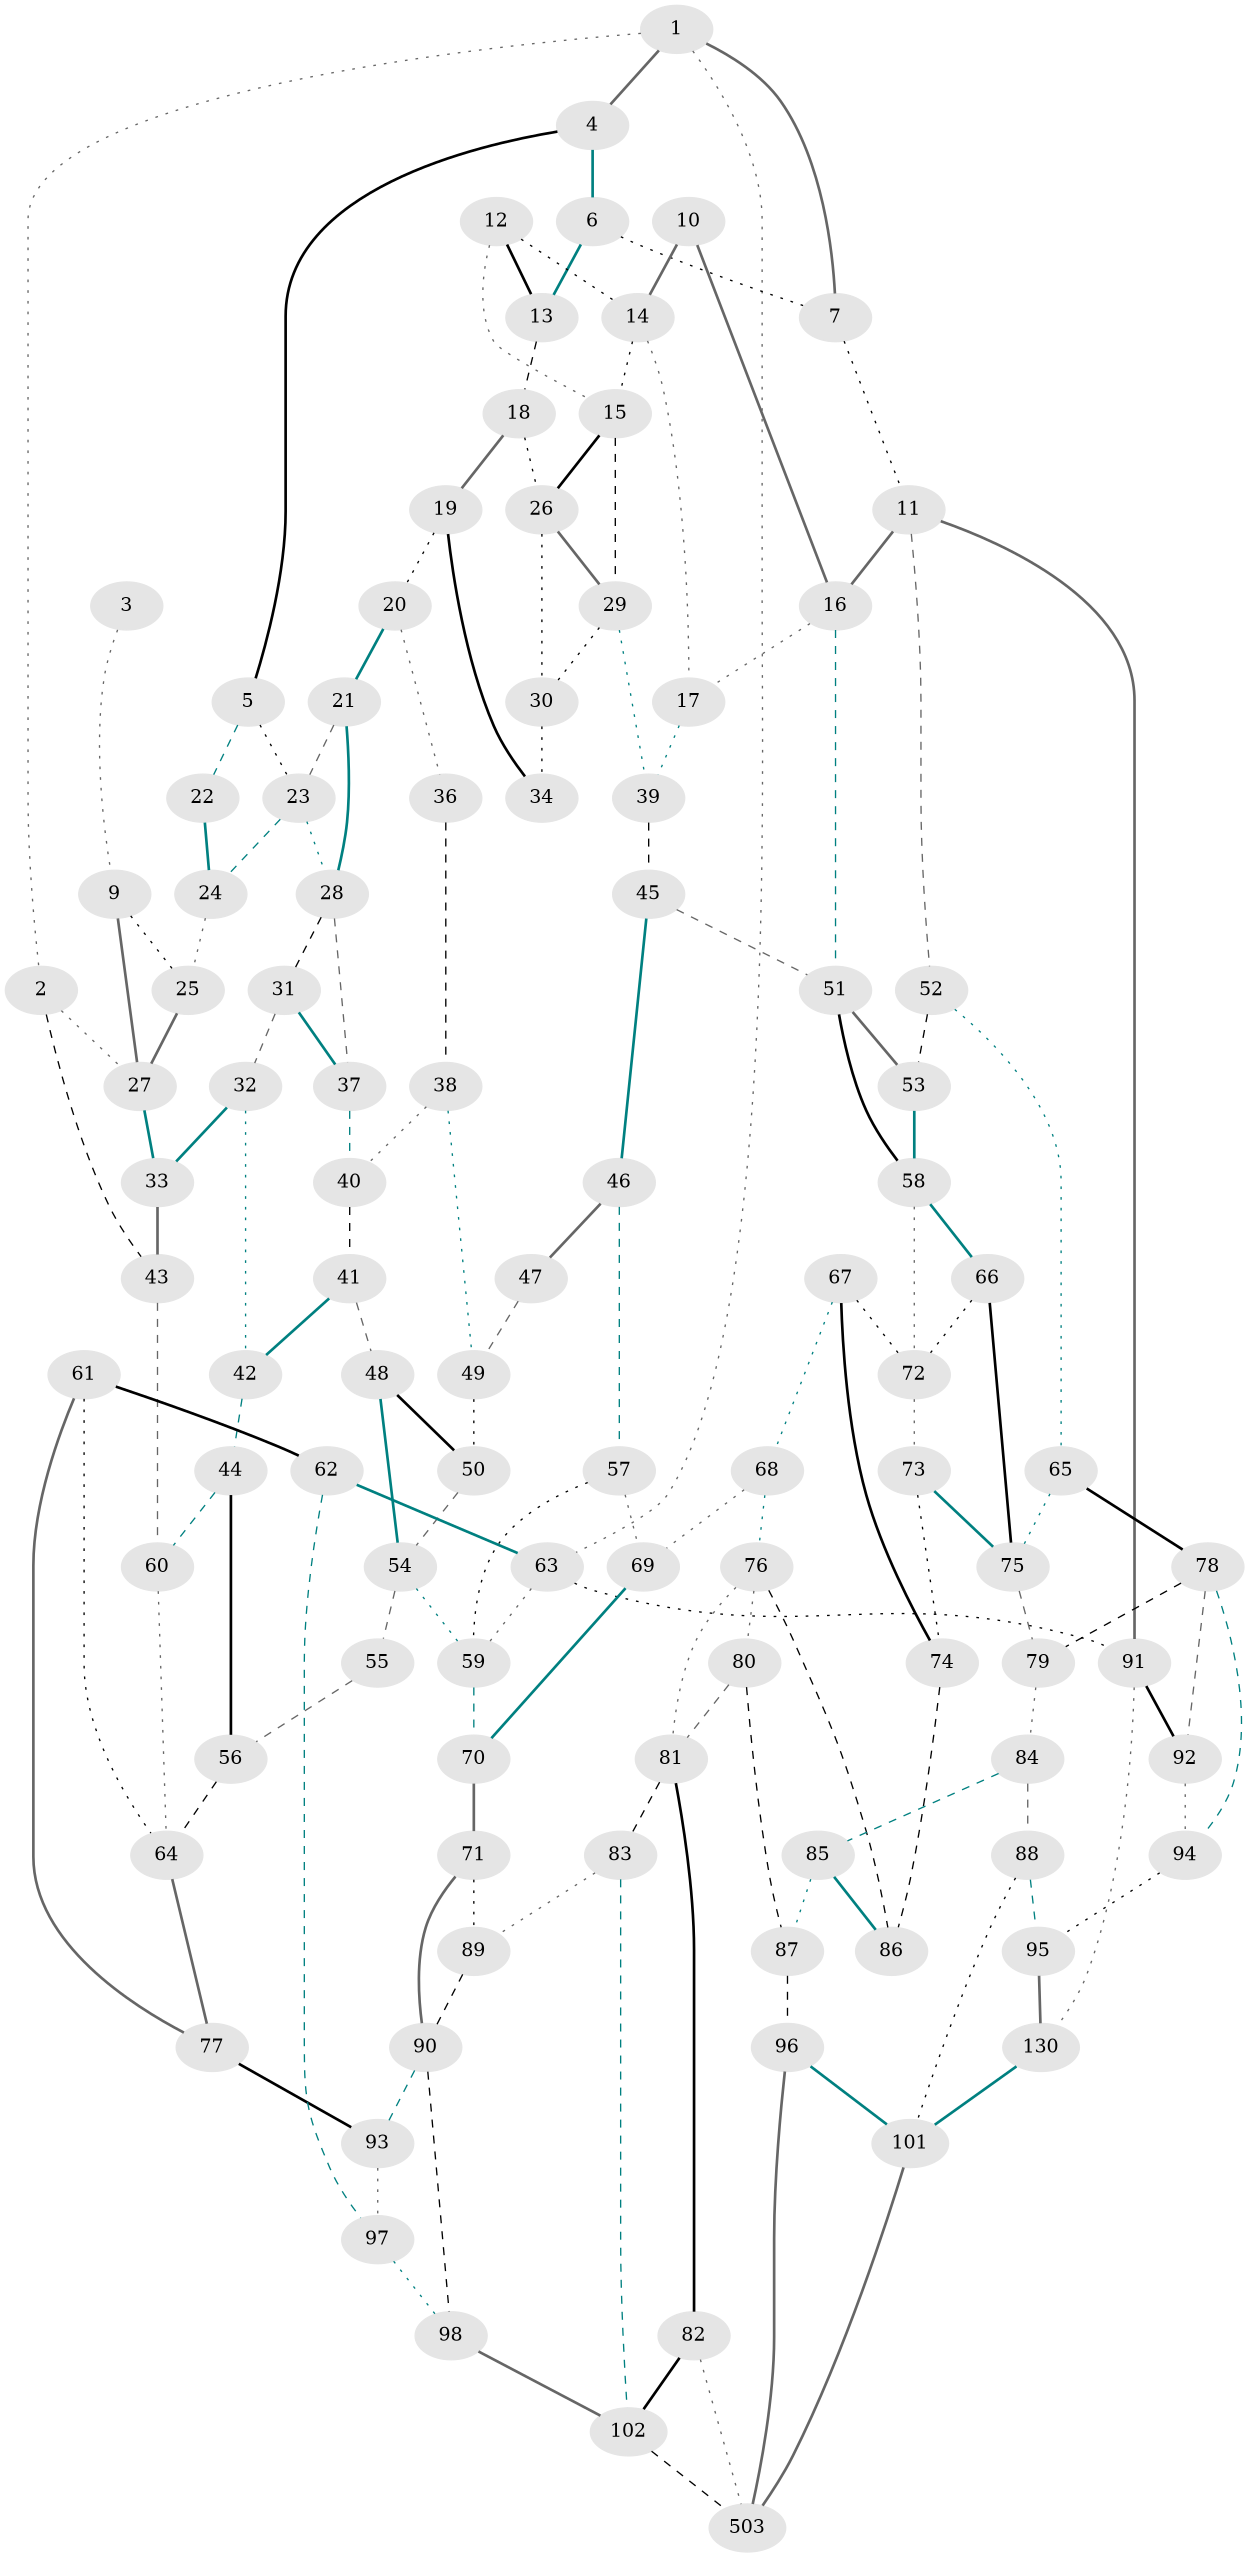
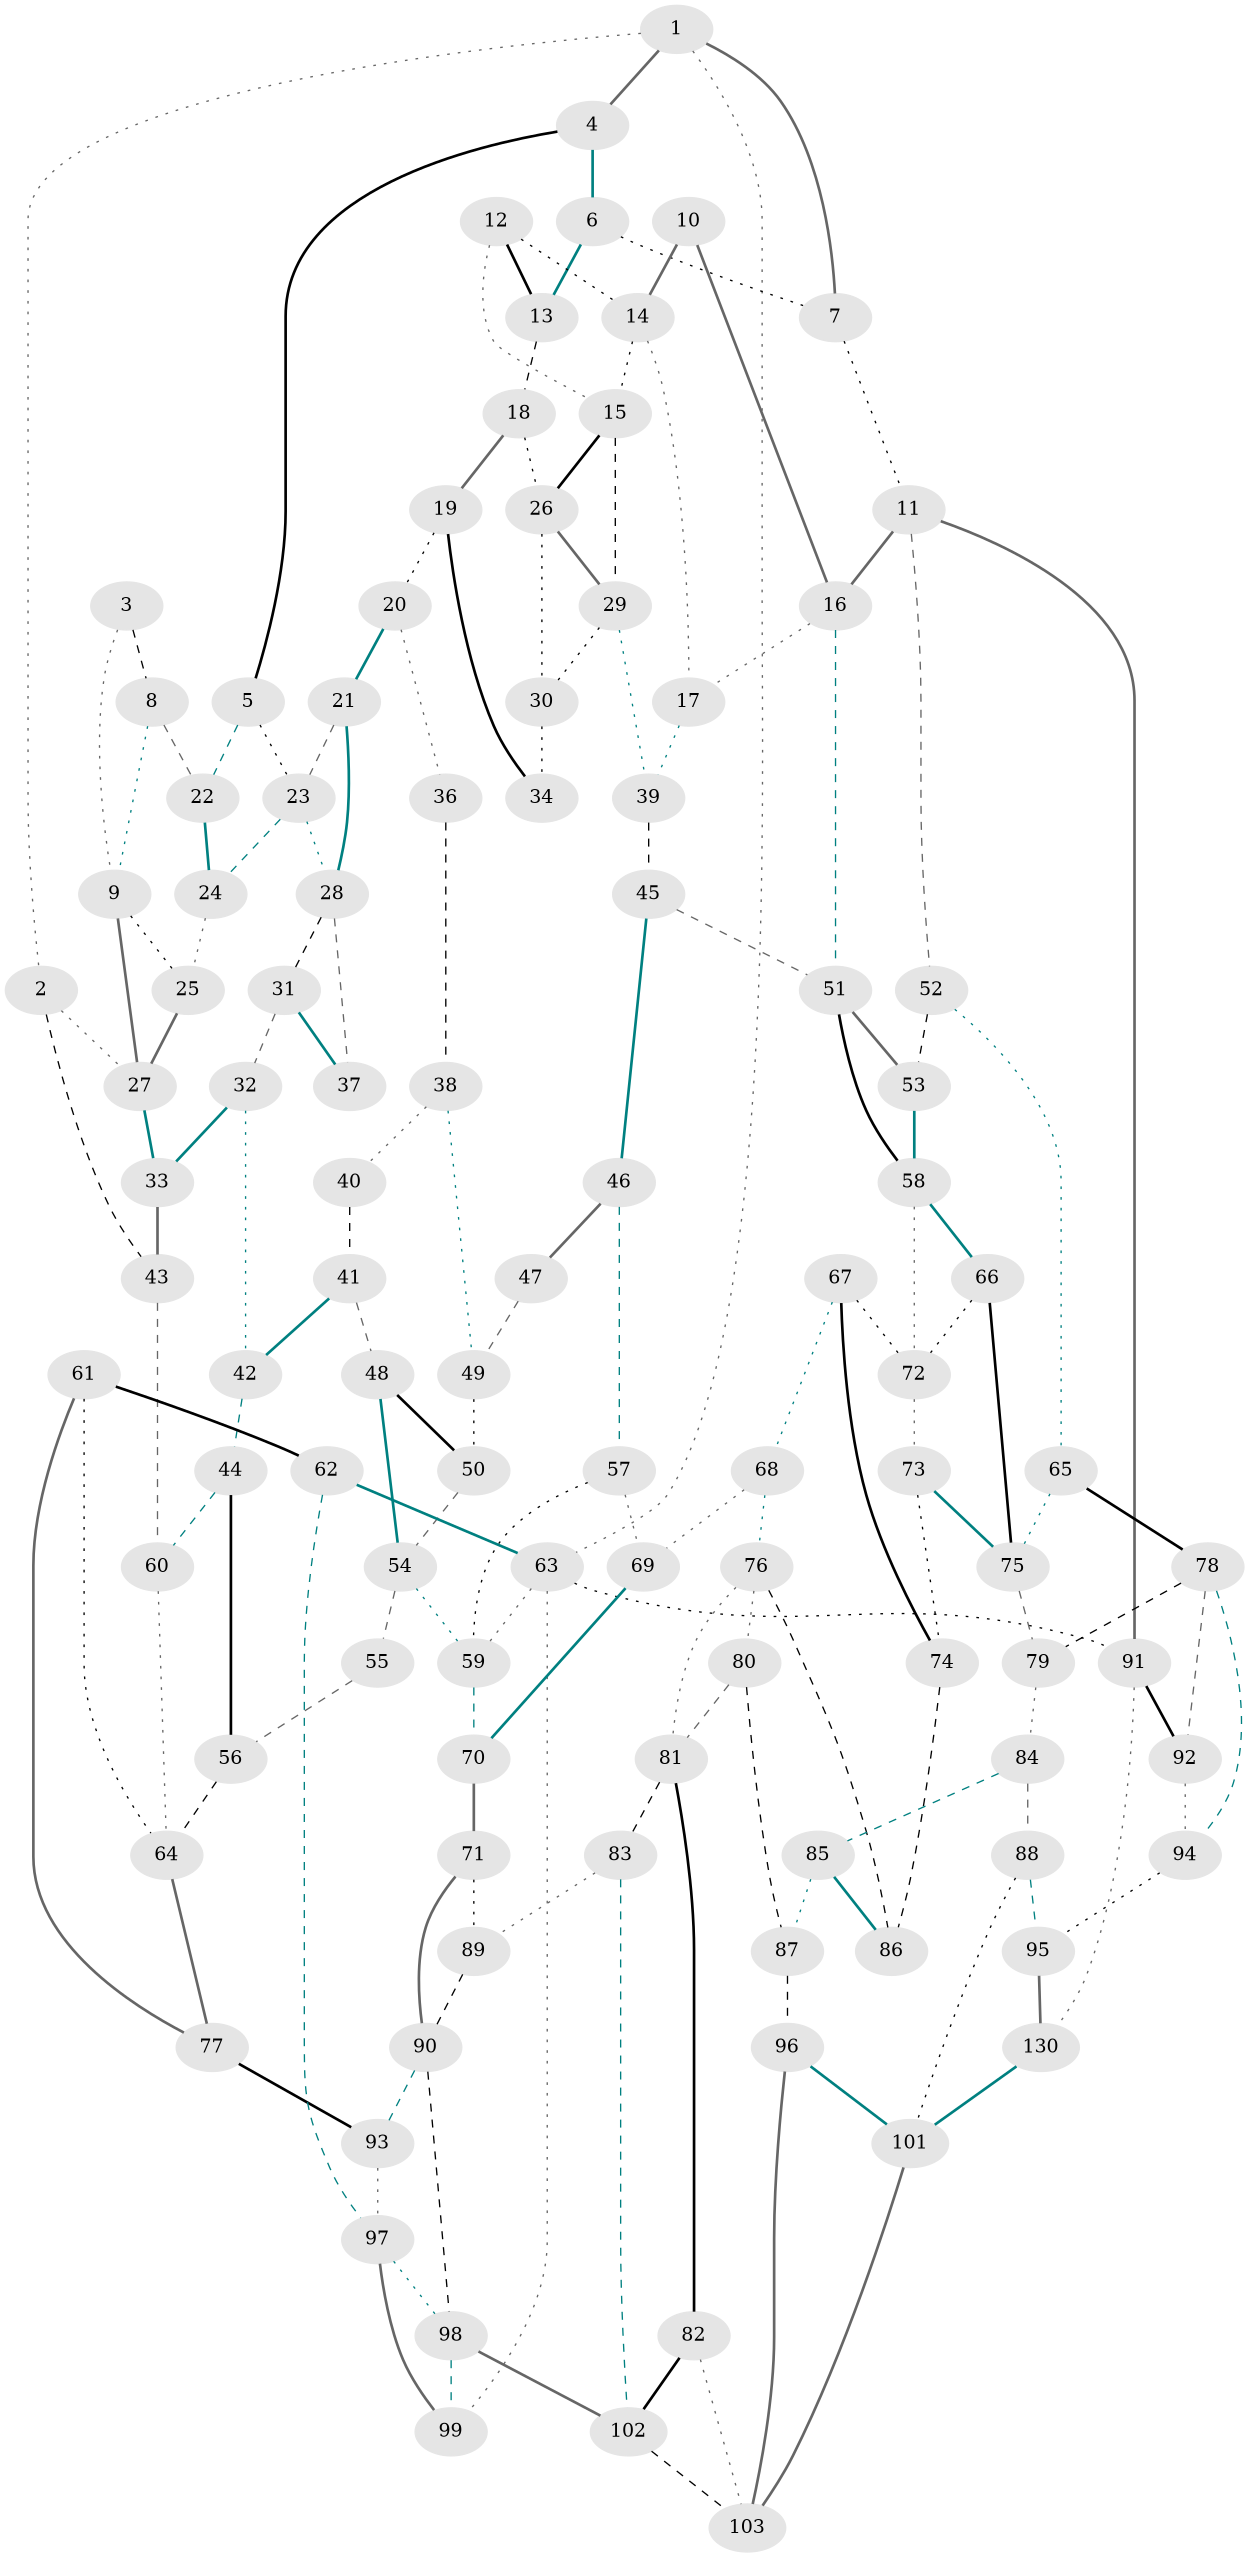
none -> (152, 702)
(350, 1135) -> none
none -> (451, 2432)
(747, 2528) -> (747, 2528)
